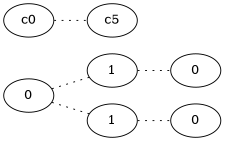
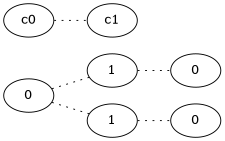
(112, 20) -> (112, 20)
